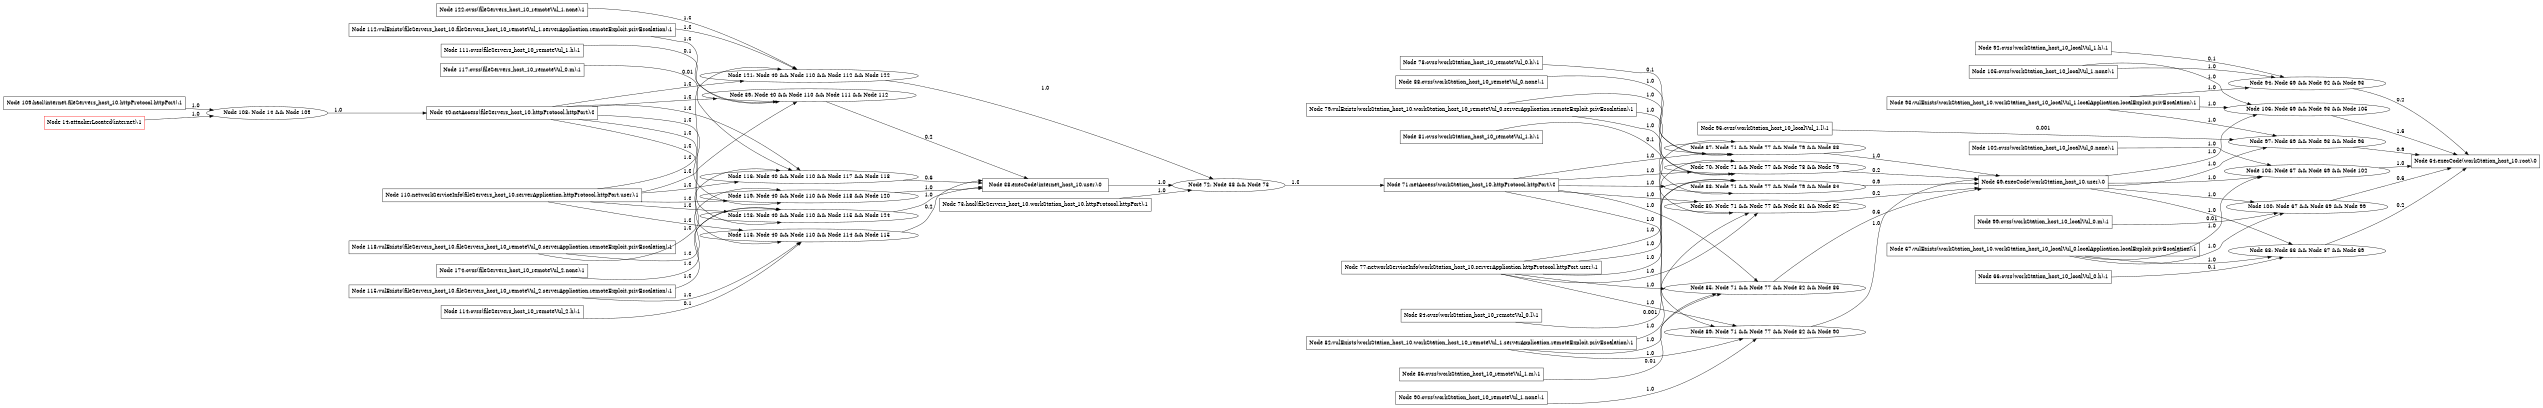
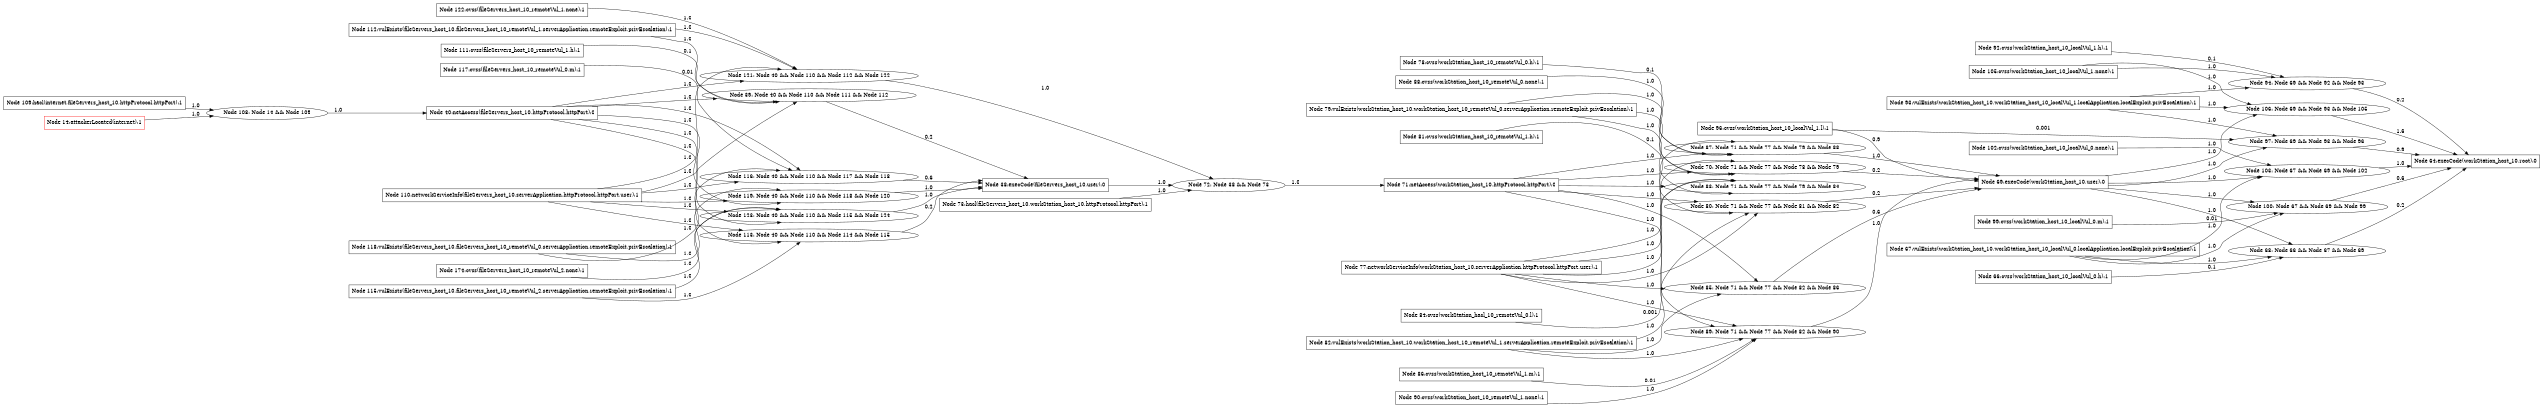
(1919, 184) -> (1903, 165)
(1045, 185) -> (1045, 185)
(512, 312) -> none
(1471, 316) -> (1471, 316)
(1651, 368) -> (1647, 386)
